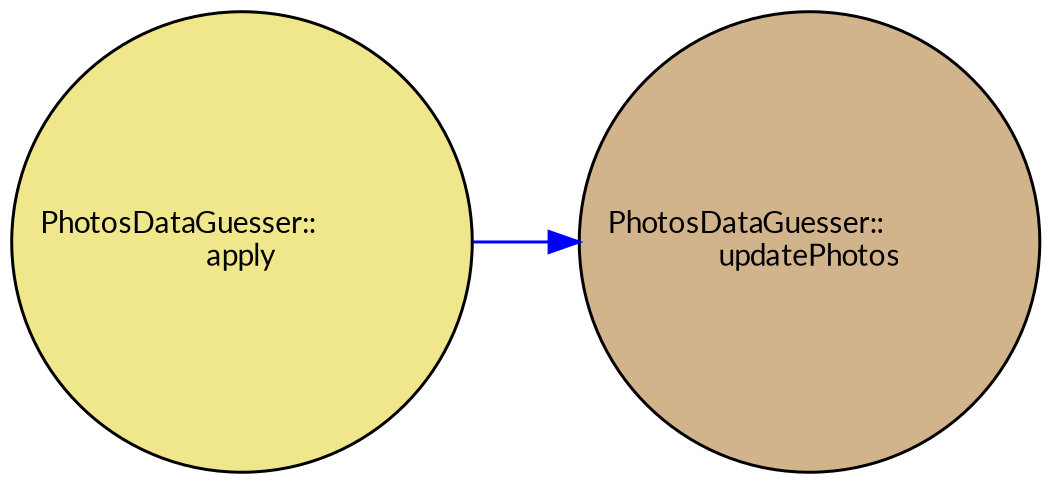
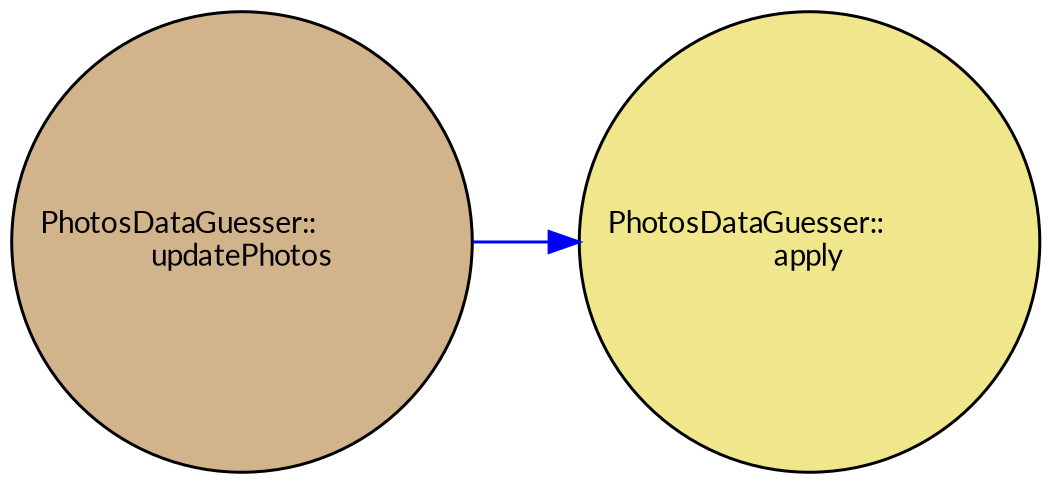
(511, 242) -> (511, 242)
